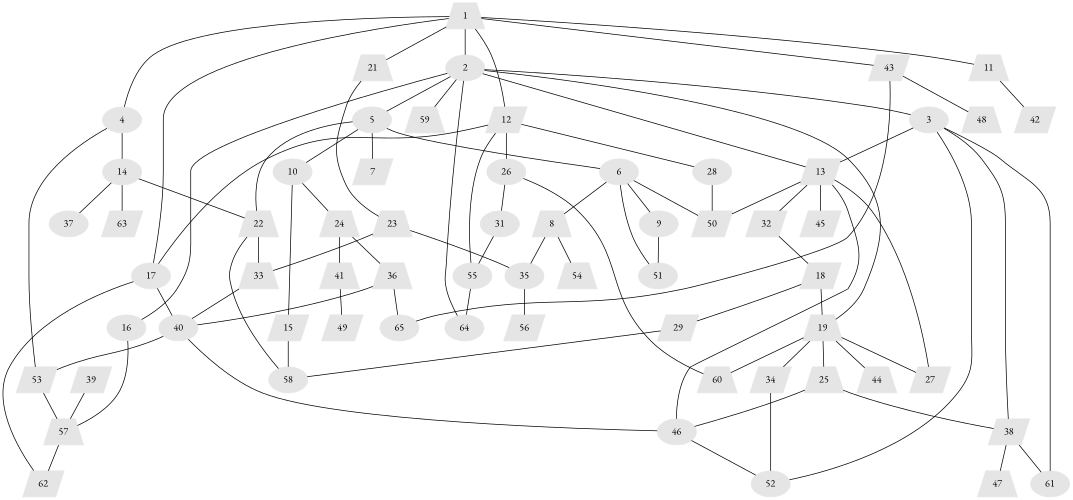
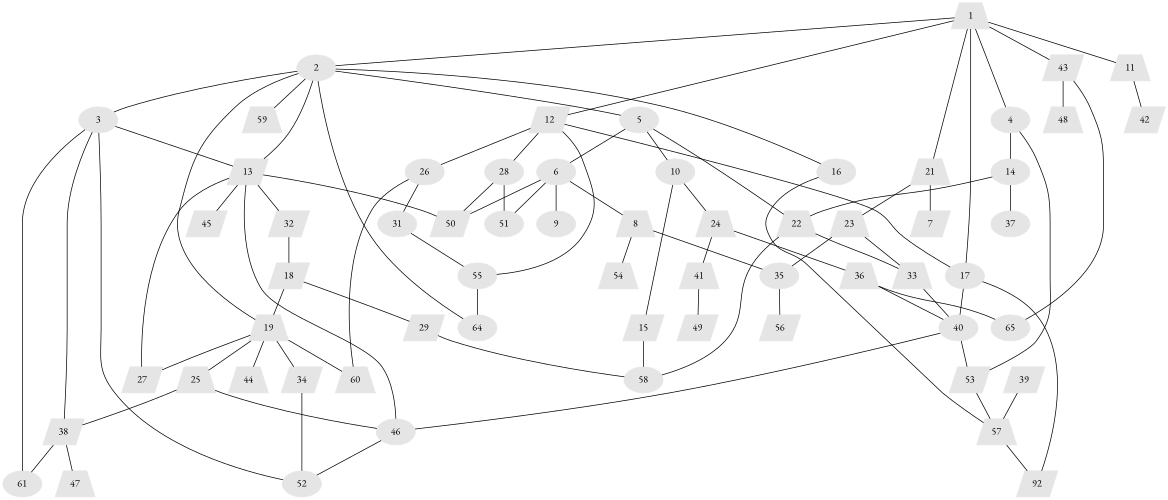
(372, 146) -> (930, 198)
(122, 224) -> none
(658, 250) -> (504, 202)
(43, 484) -> (1037, 484)
